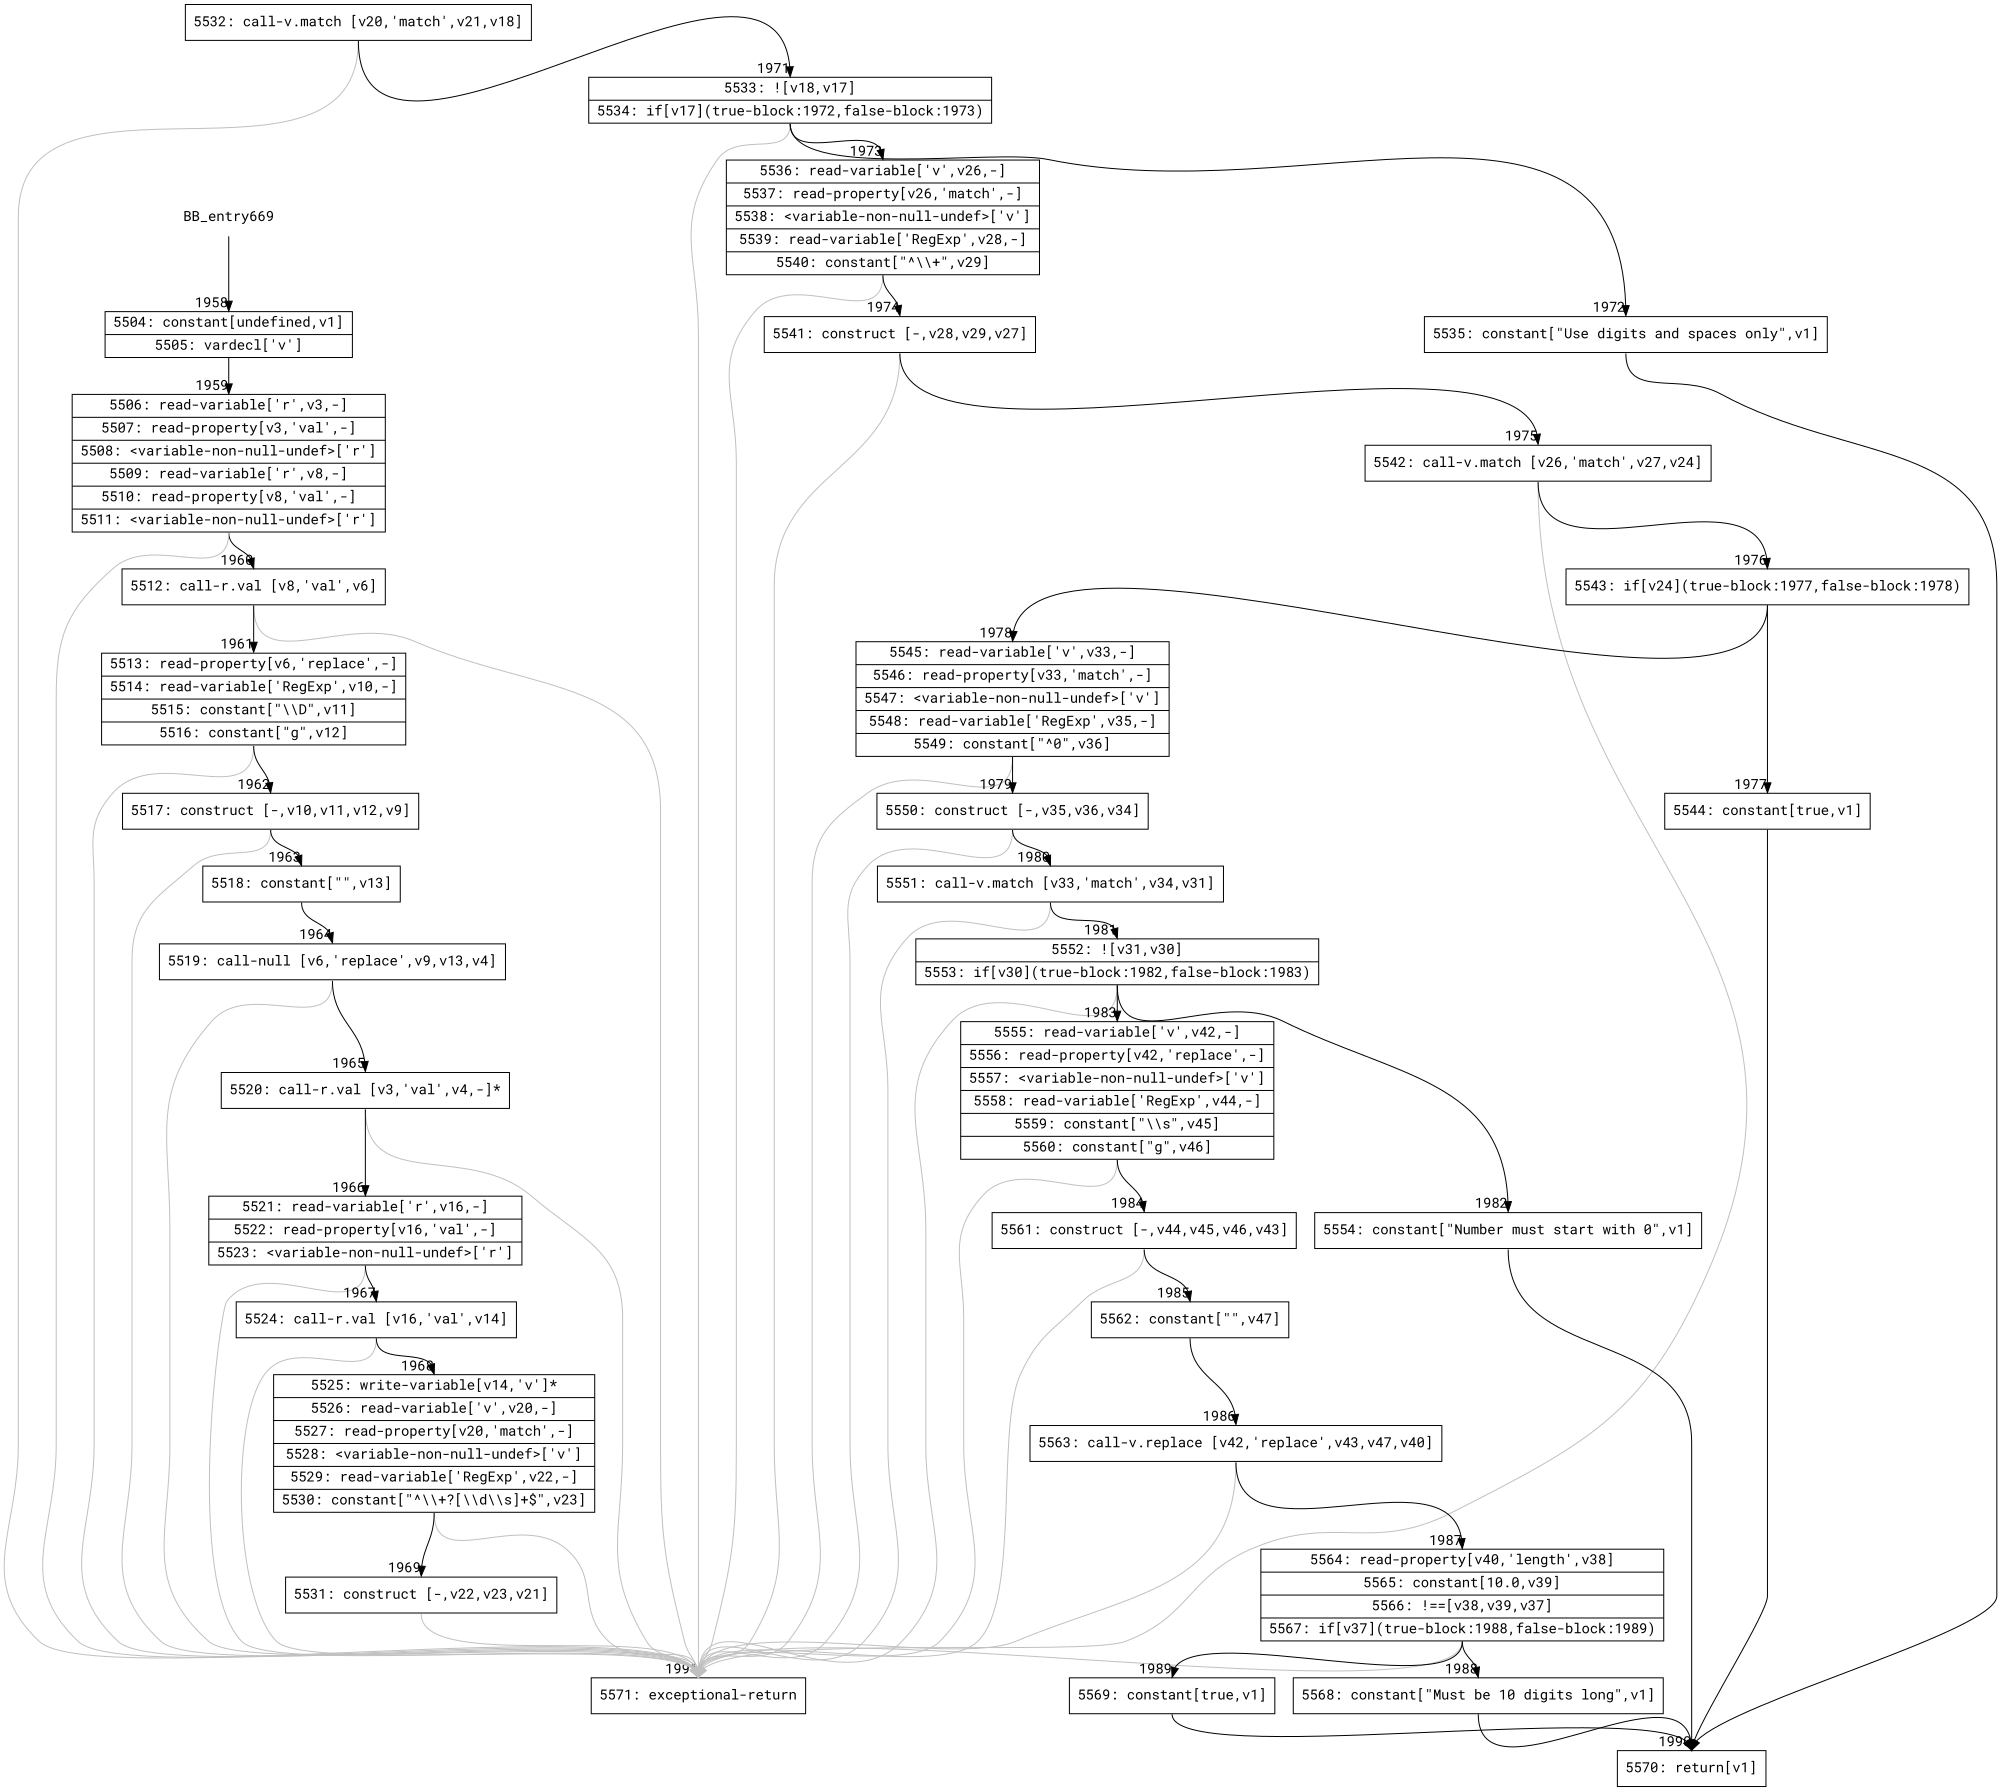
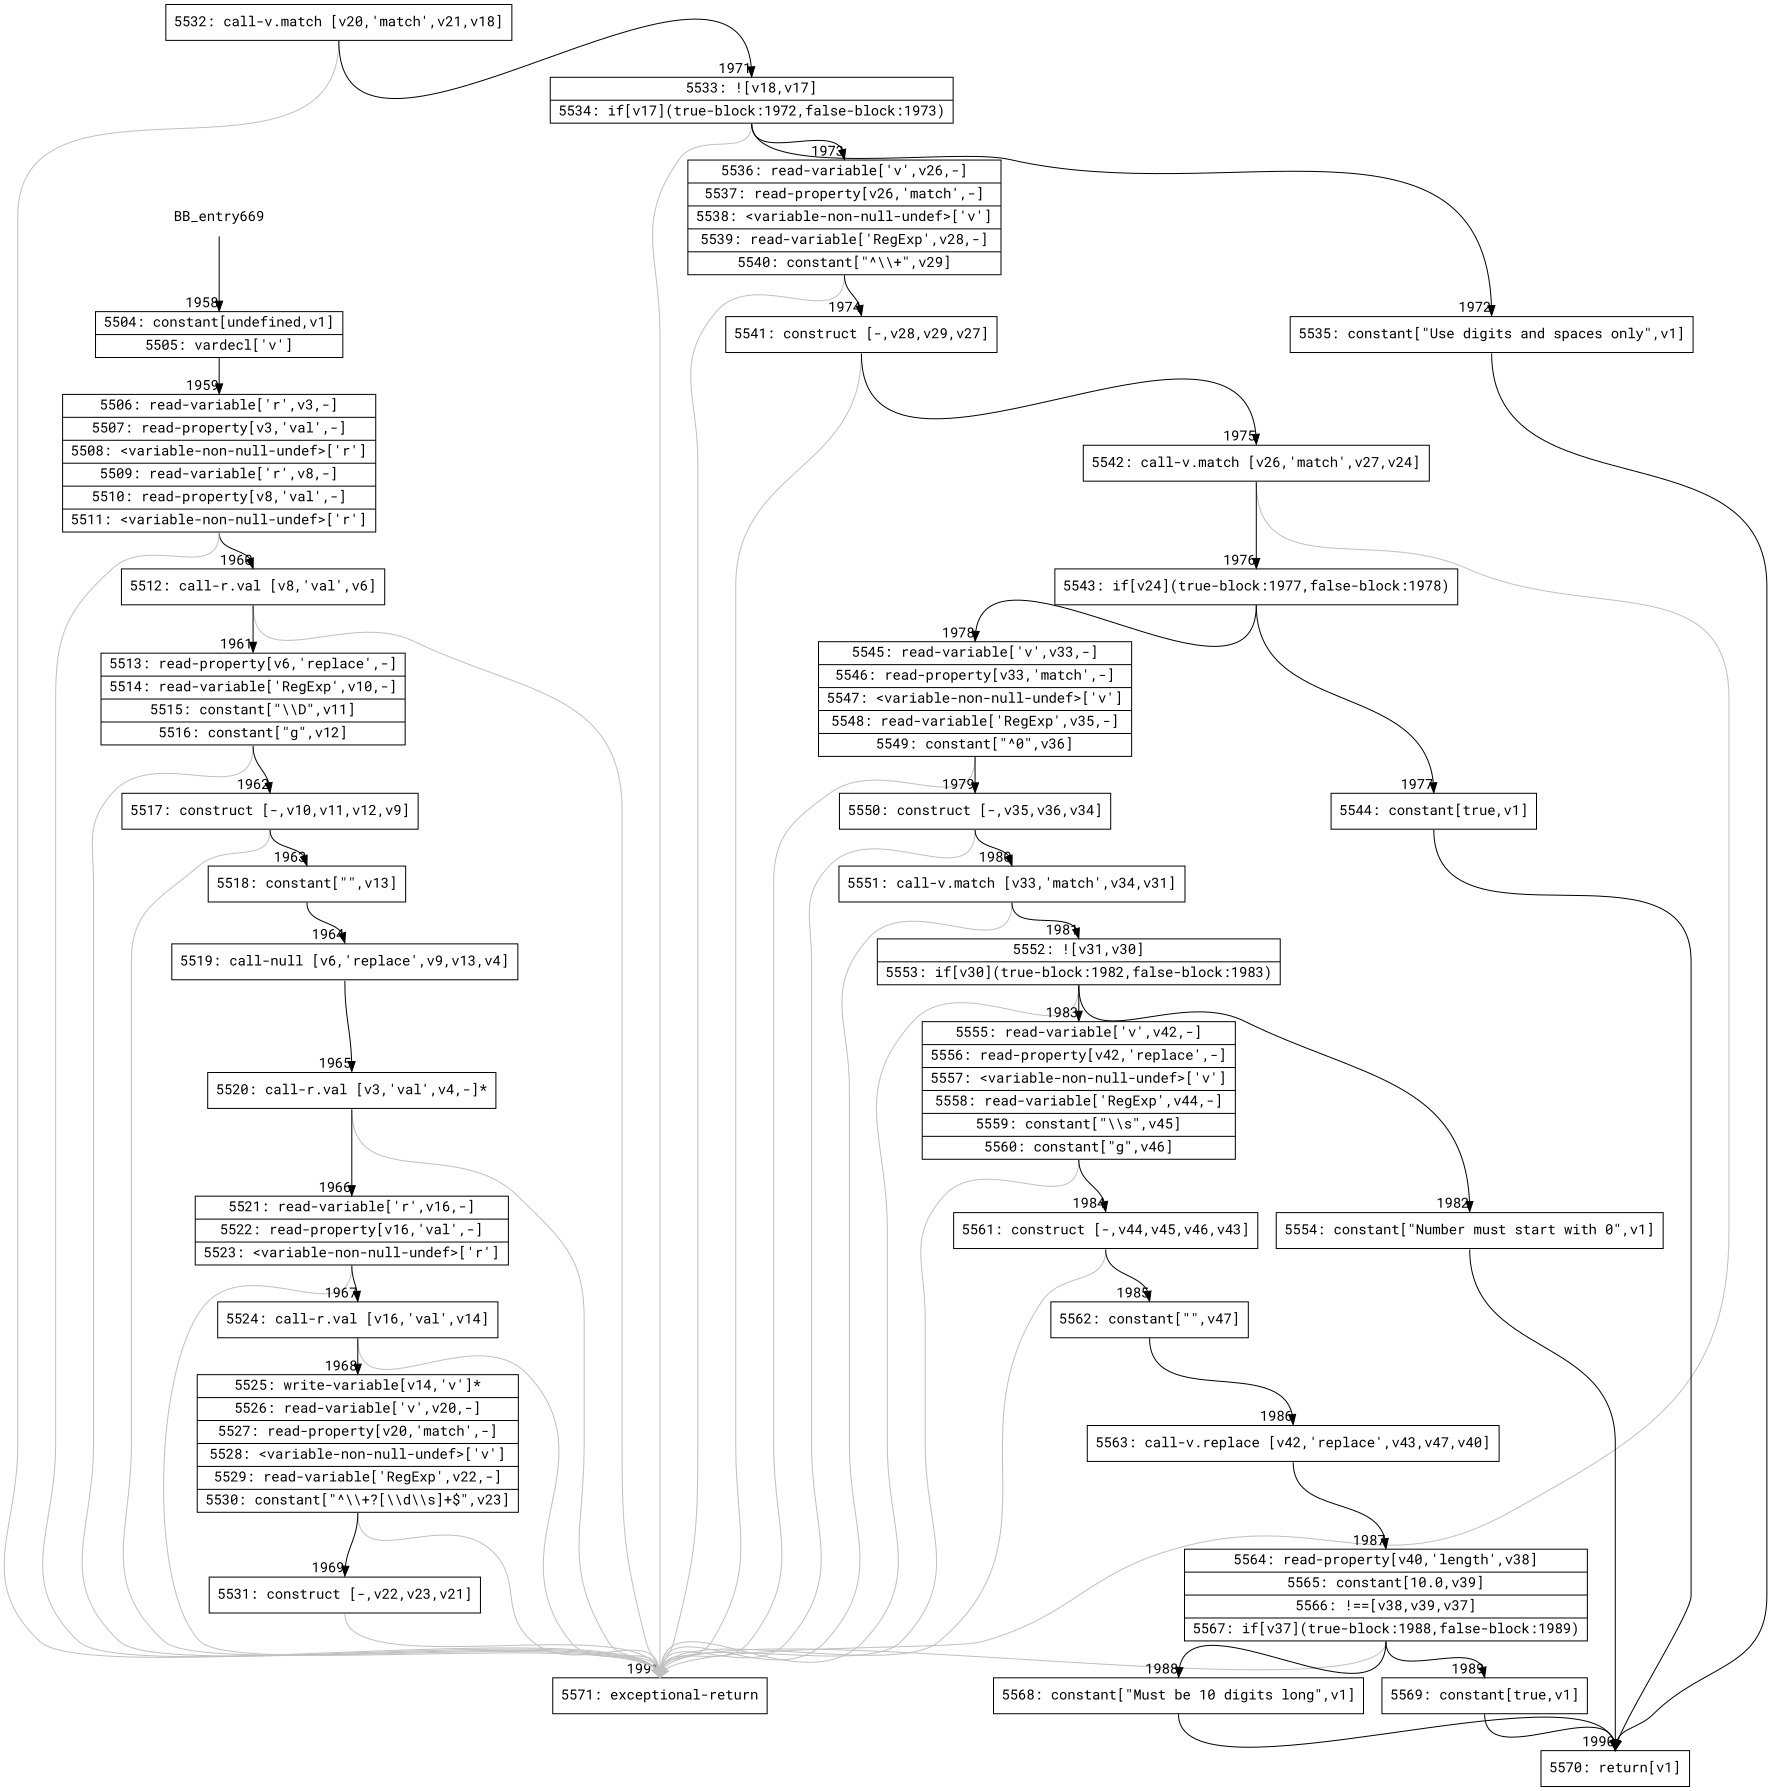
(167, 1506) -> none
(1024, 1638) -> none
